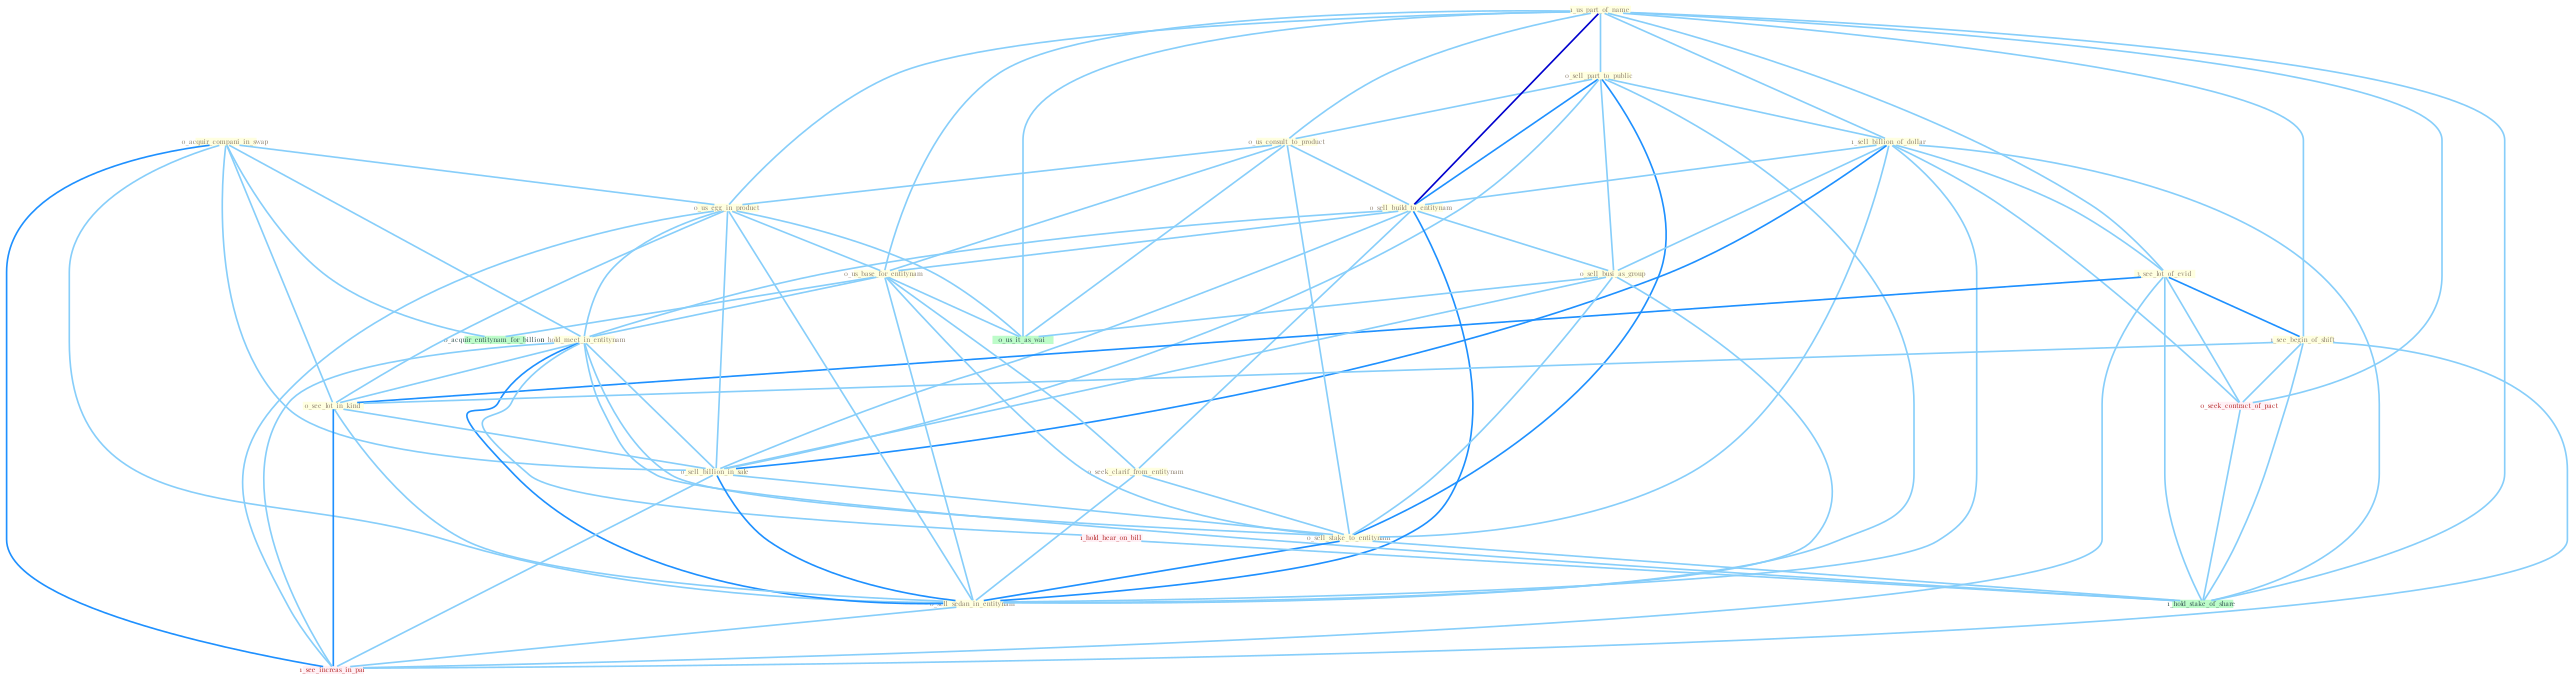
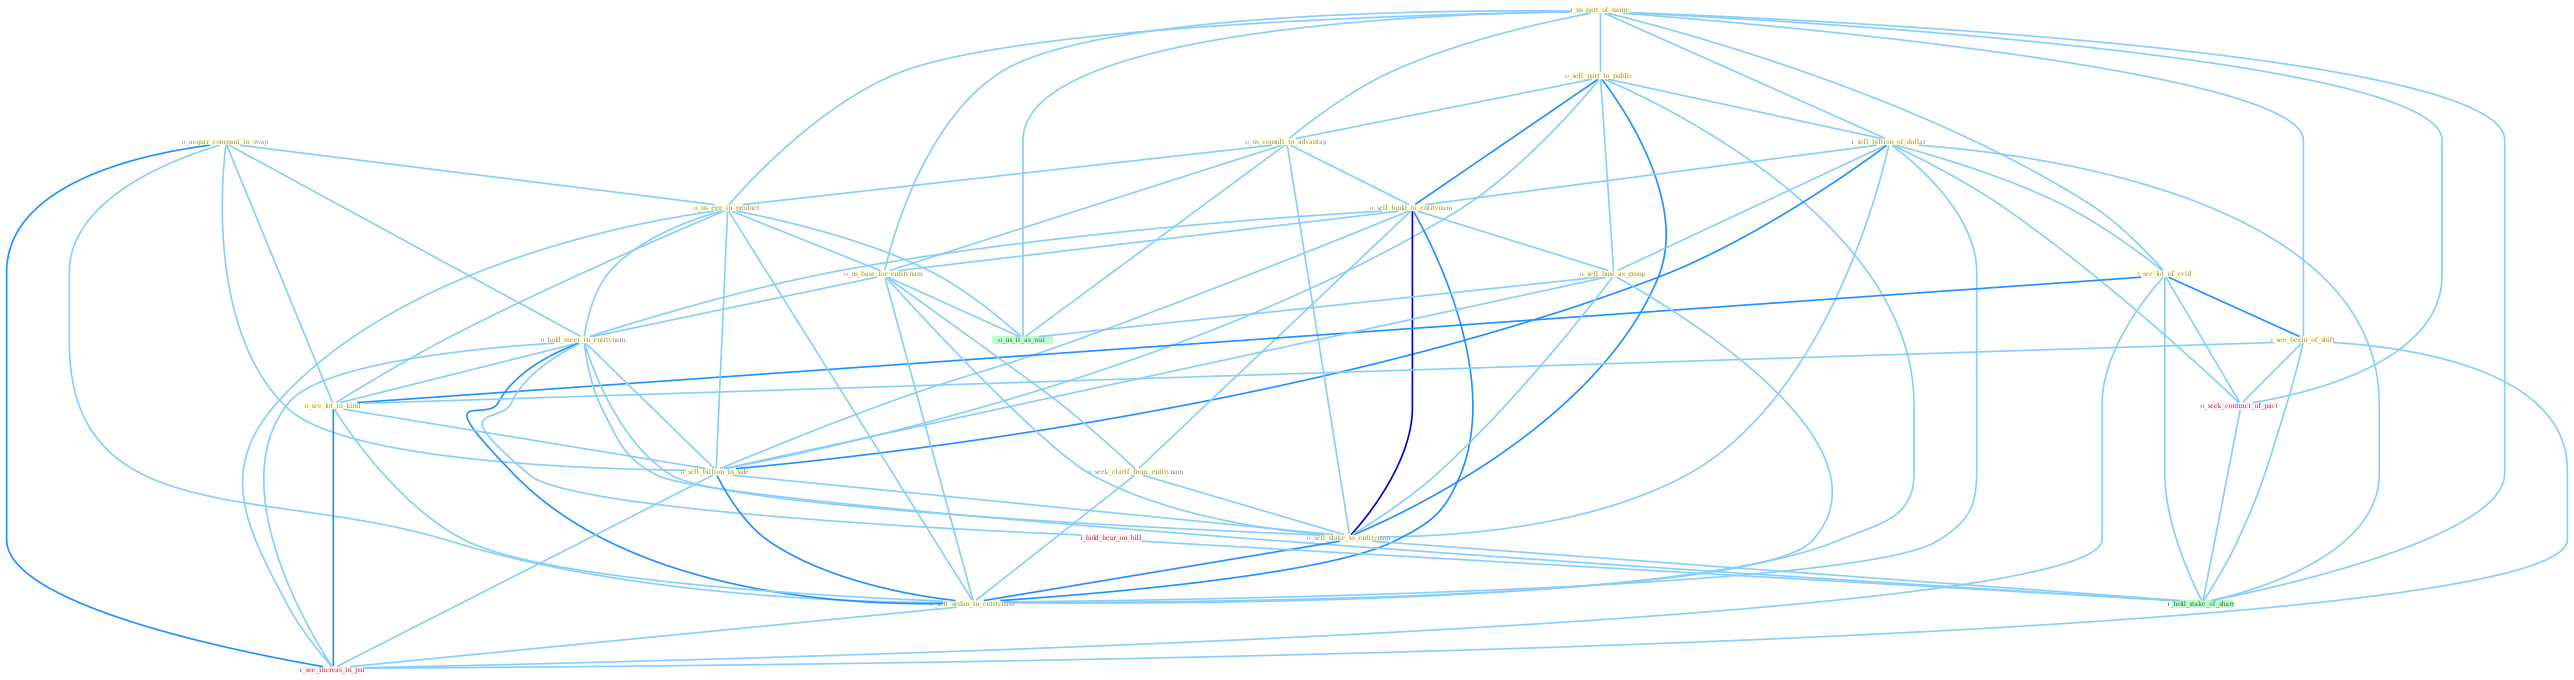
(1506, 109) -> (1412, 381)
(1287, 142) -> (1287, 142)
(495, 340) -> none
